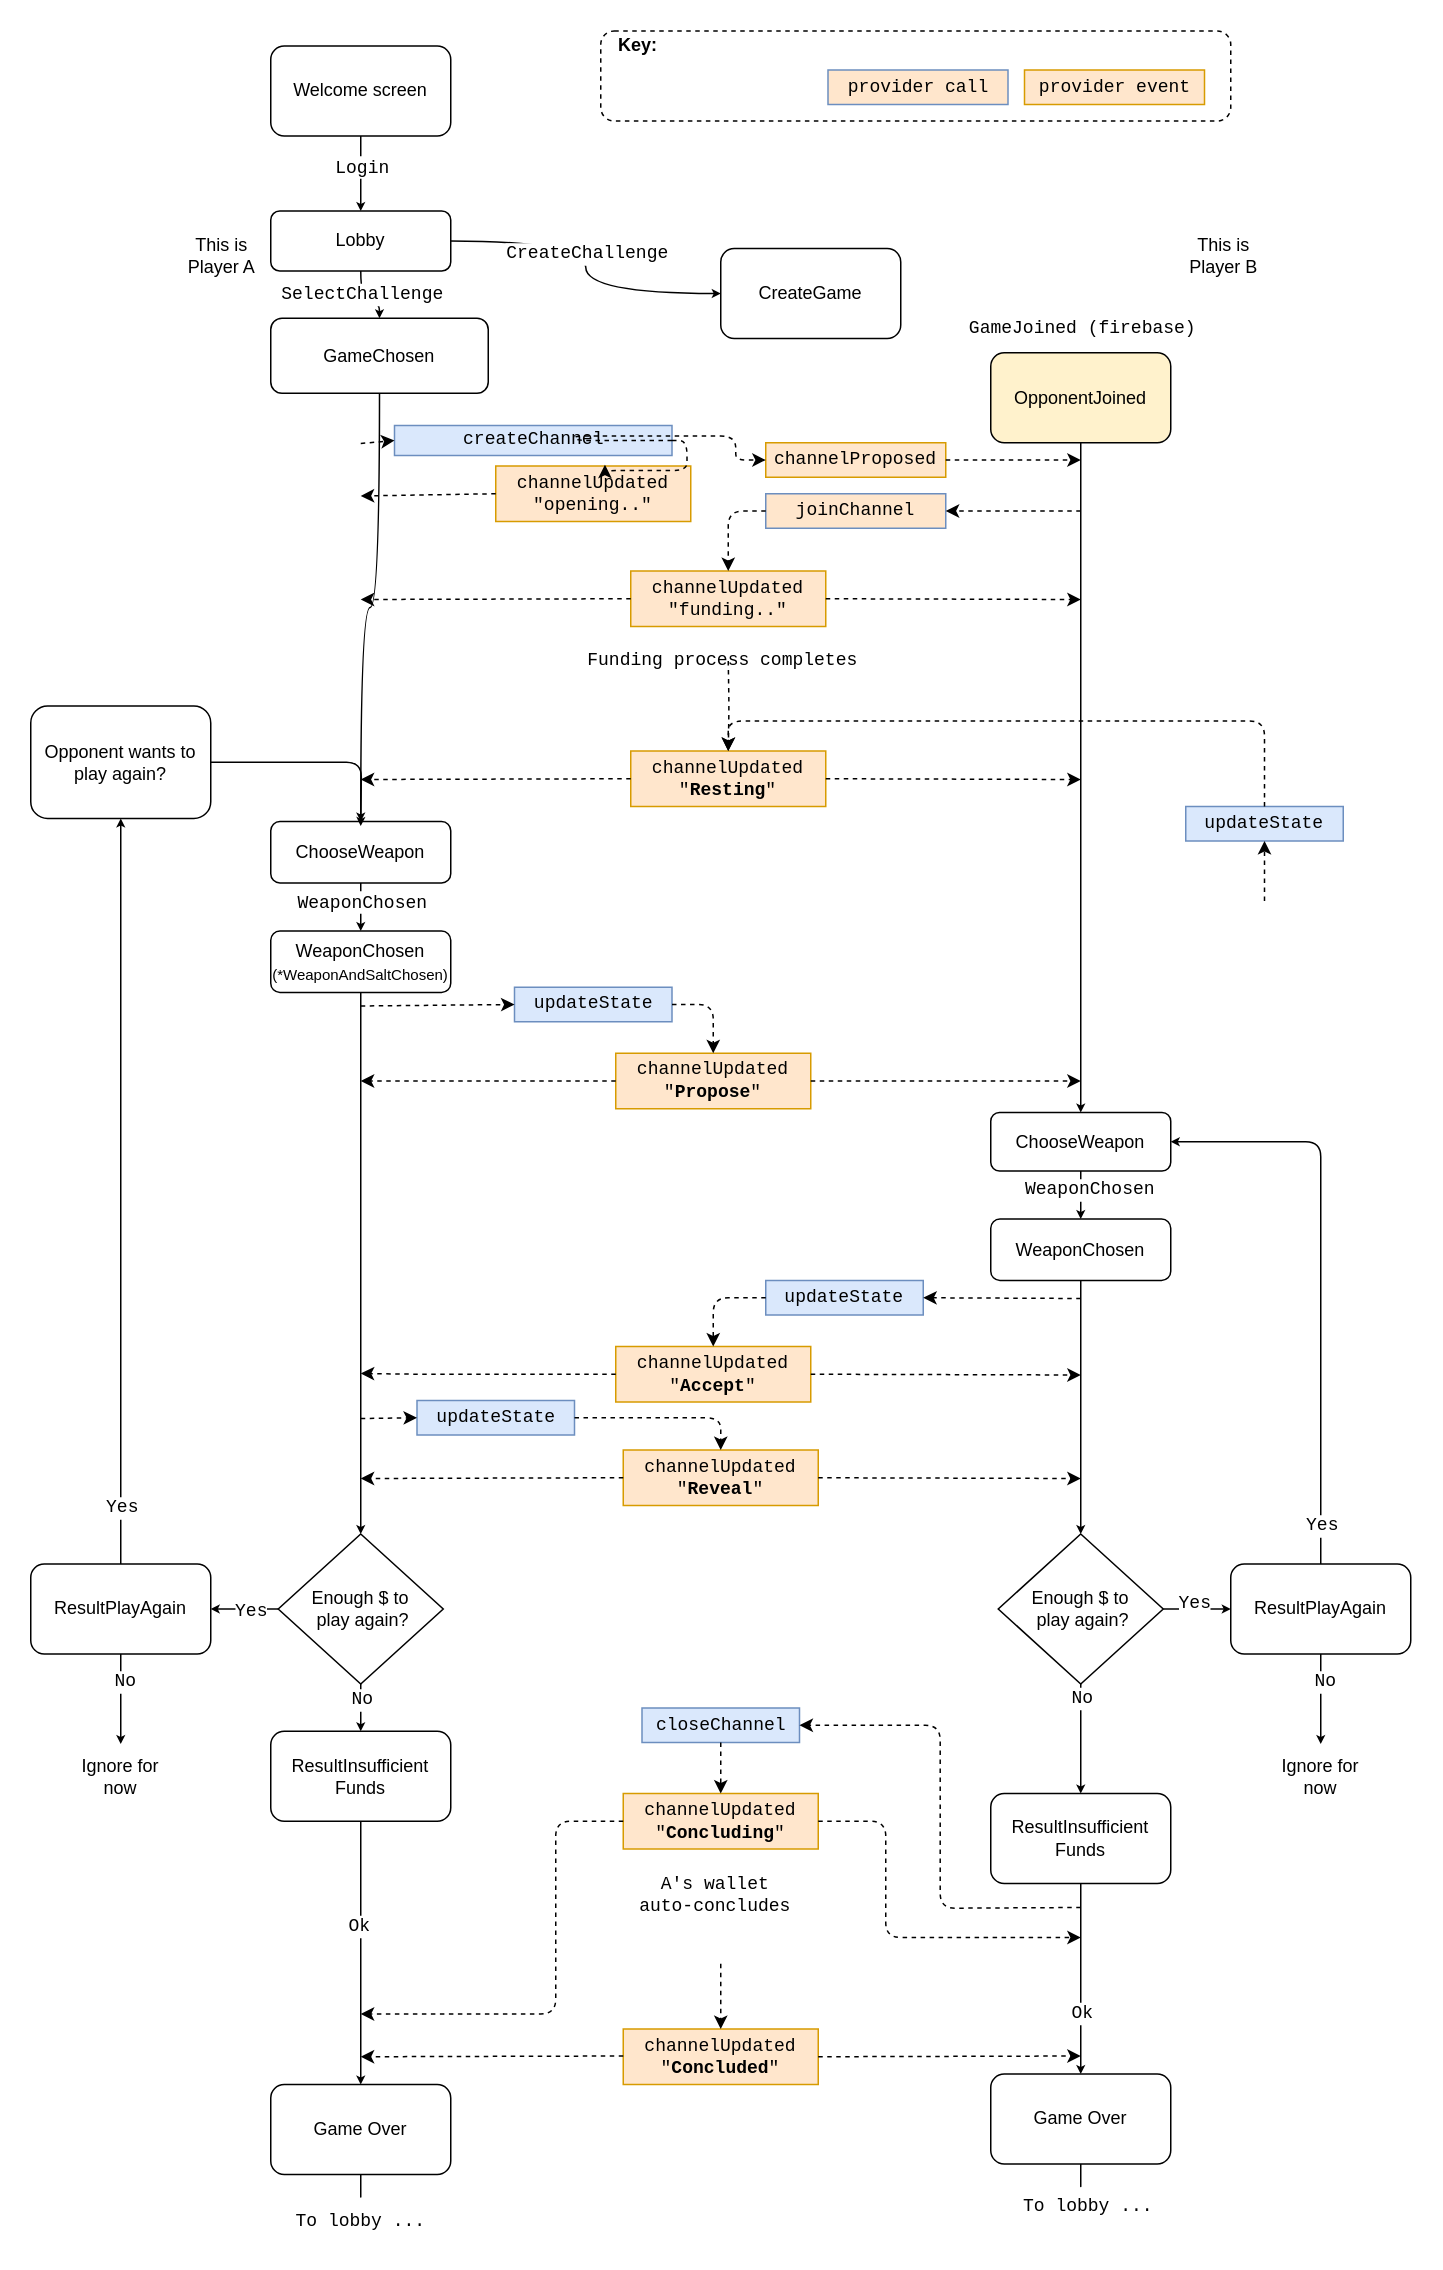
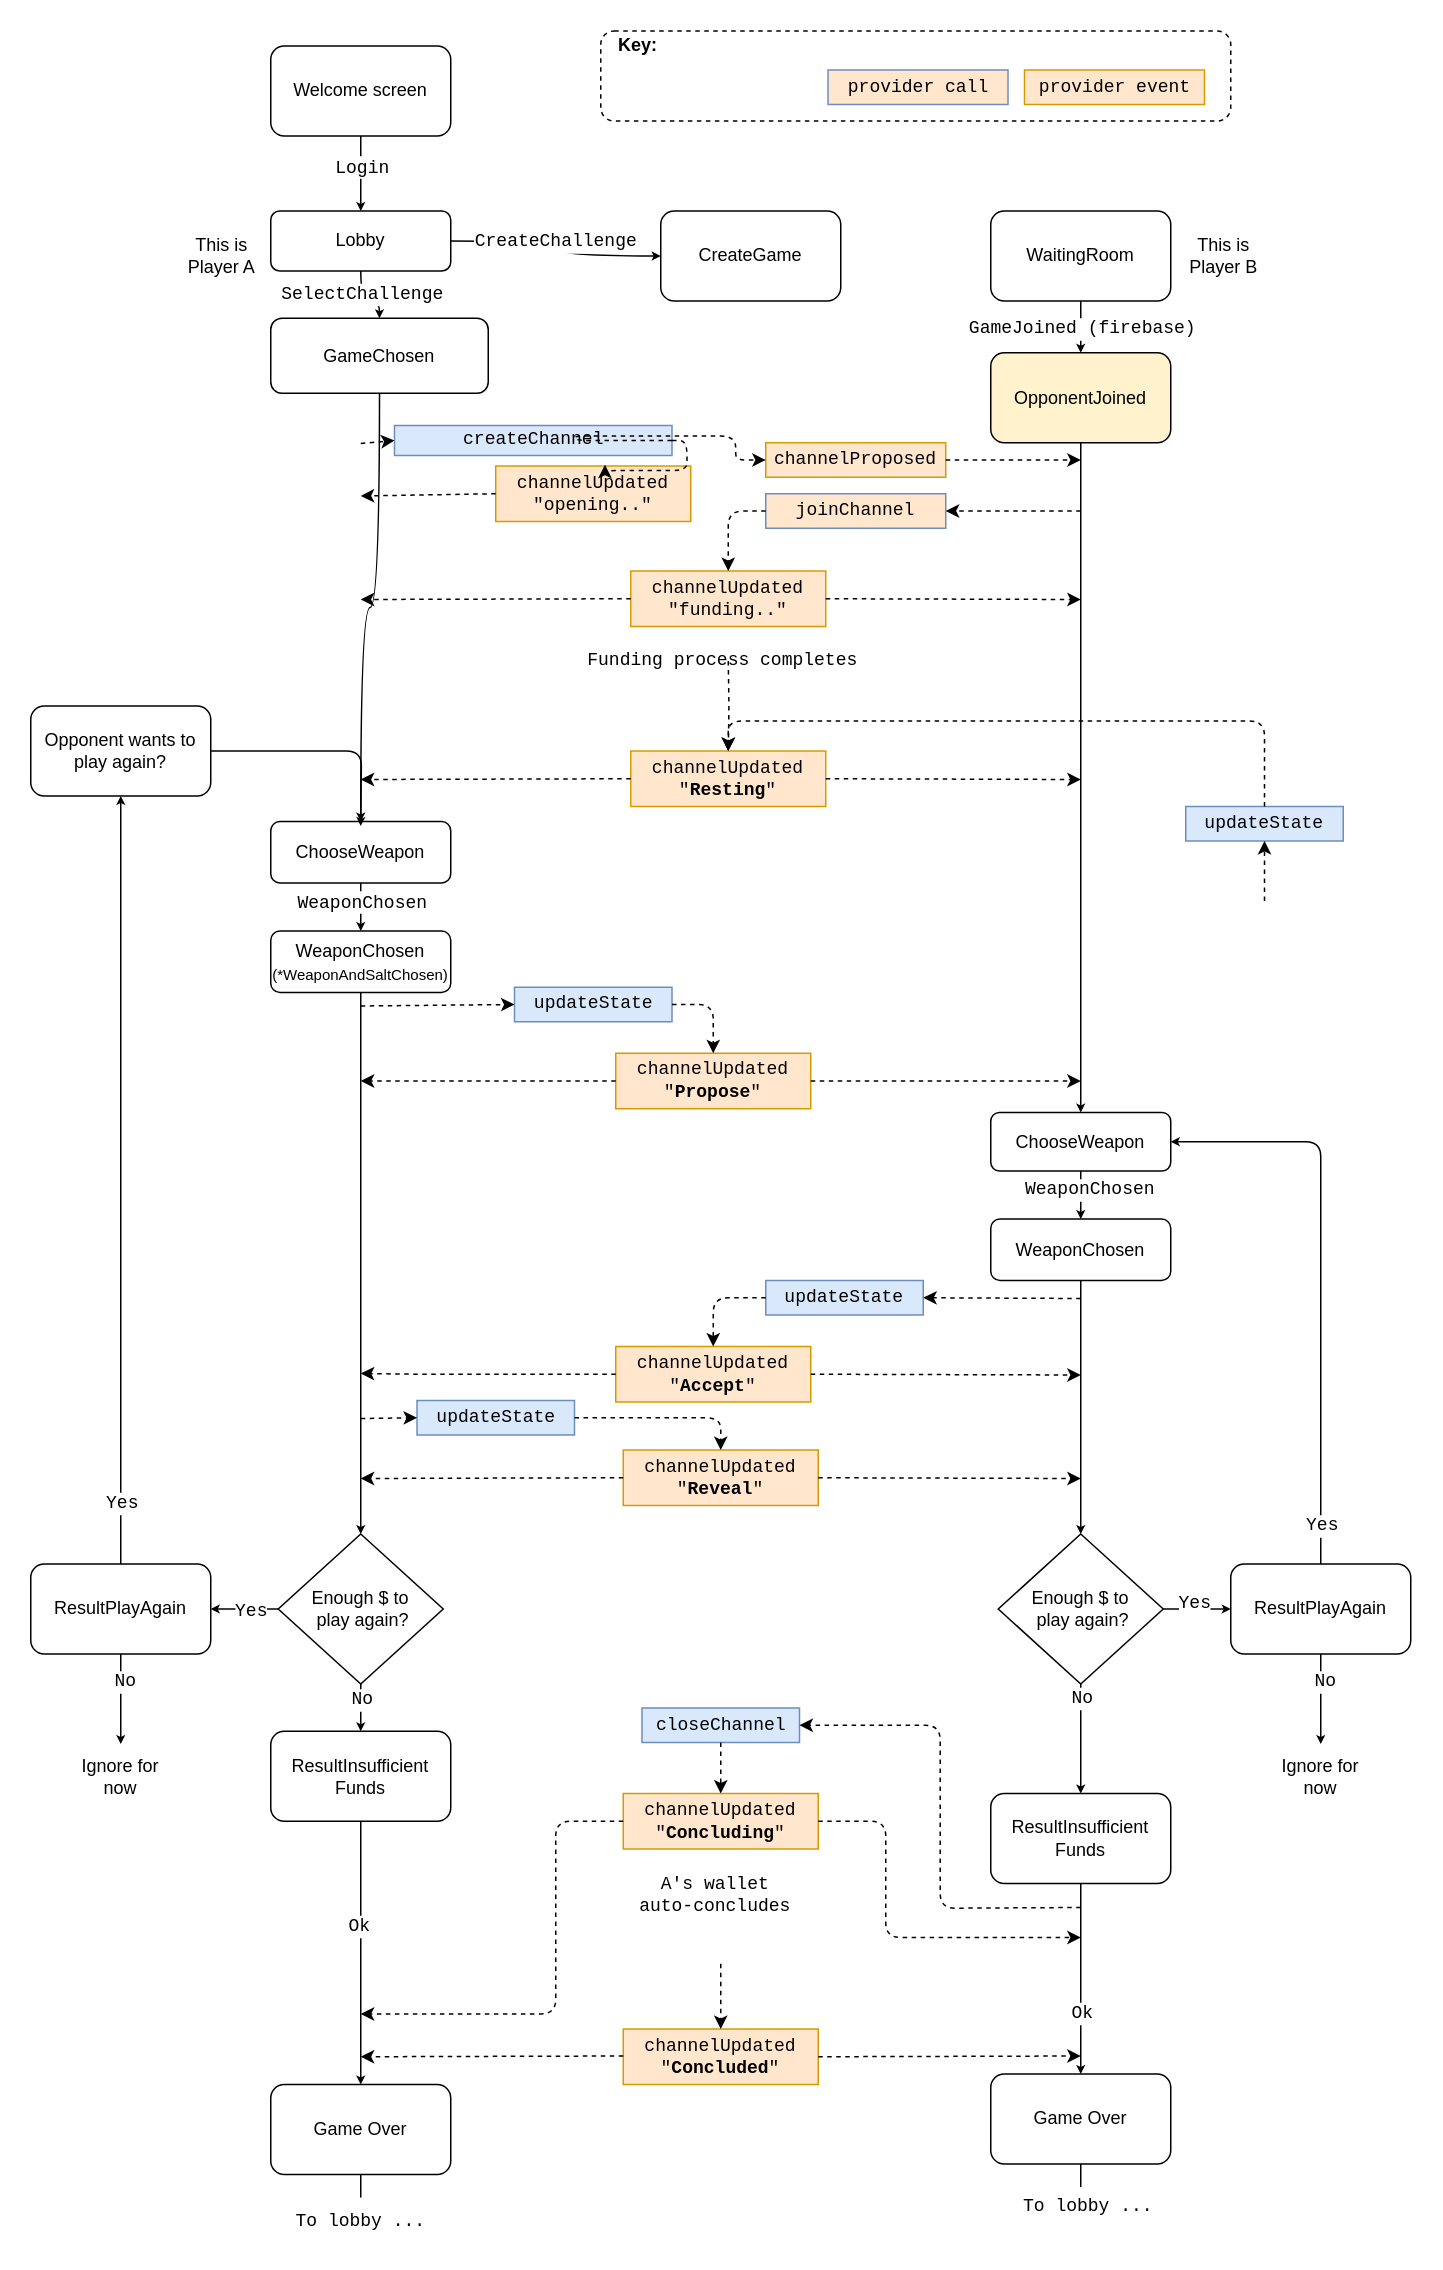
none -> (1081, 256)
(811, 293) -> (751, 256)
none -> (1081, 310)
(121, 762) -> (121, 751)
